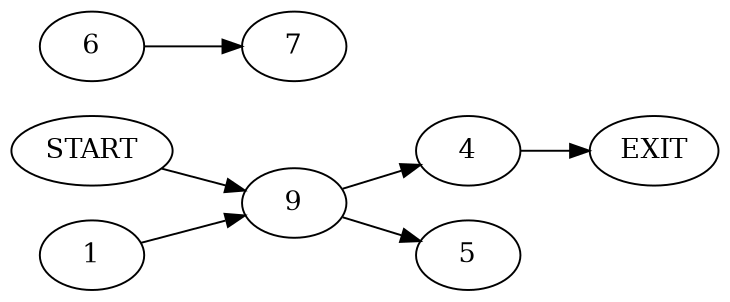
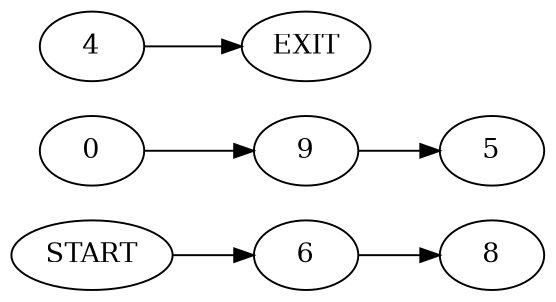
(294, 46) -> (492, 255)
(194, 177) -> (203, 255)
(372, 180) -> none
(92, 255) -> (92, 151)
